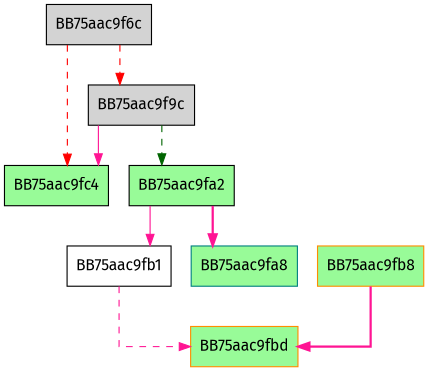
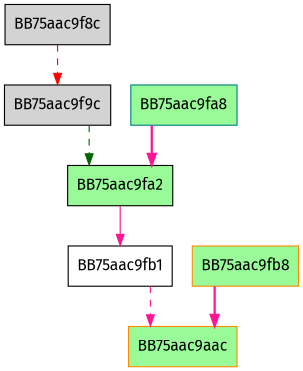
(99, 25) -> (58, 25)
(56, 186) -> none
(213, 220) -> (152, 140)
(244, 347) -> (183, 347)
